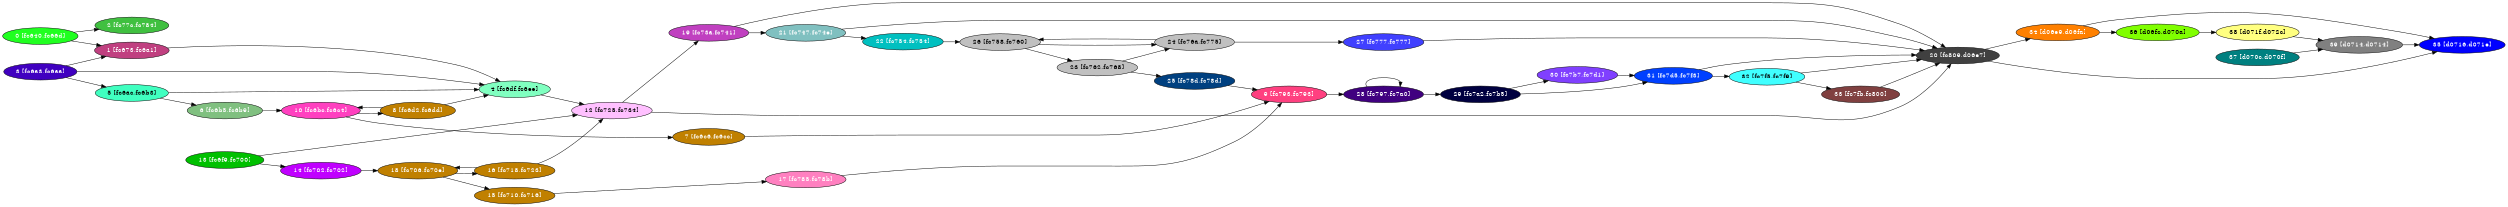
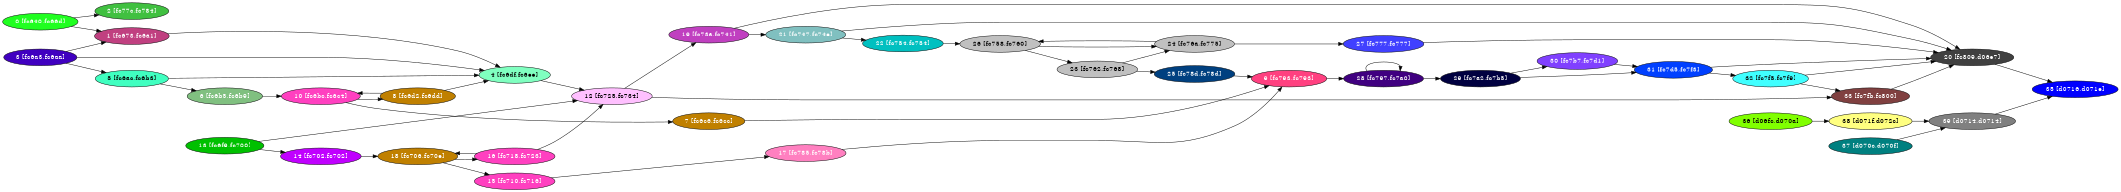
(2058, 32) -> none
(1308, 116) -> (1239, 100)
(515, 171) -> (515, 156)
(515, 196) -> (515, 181)
